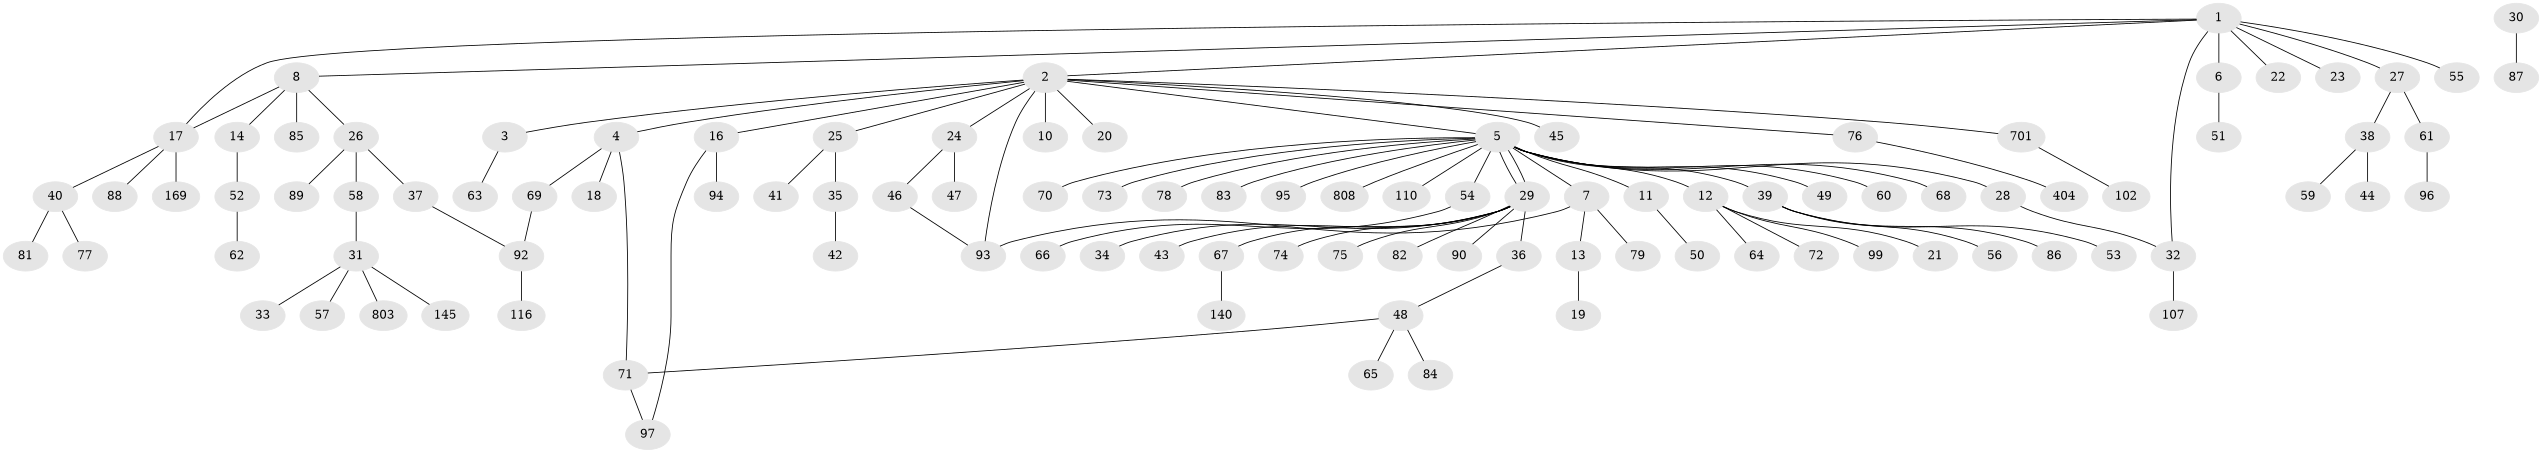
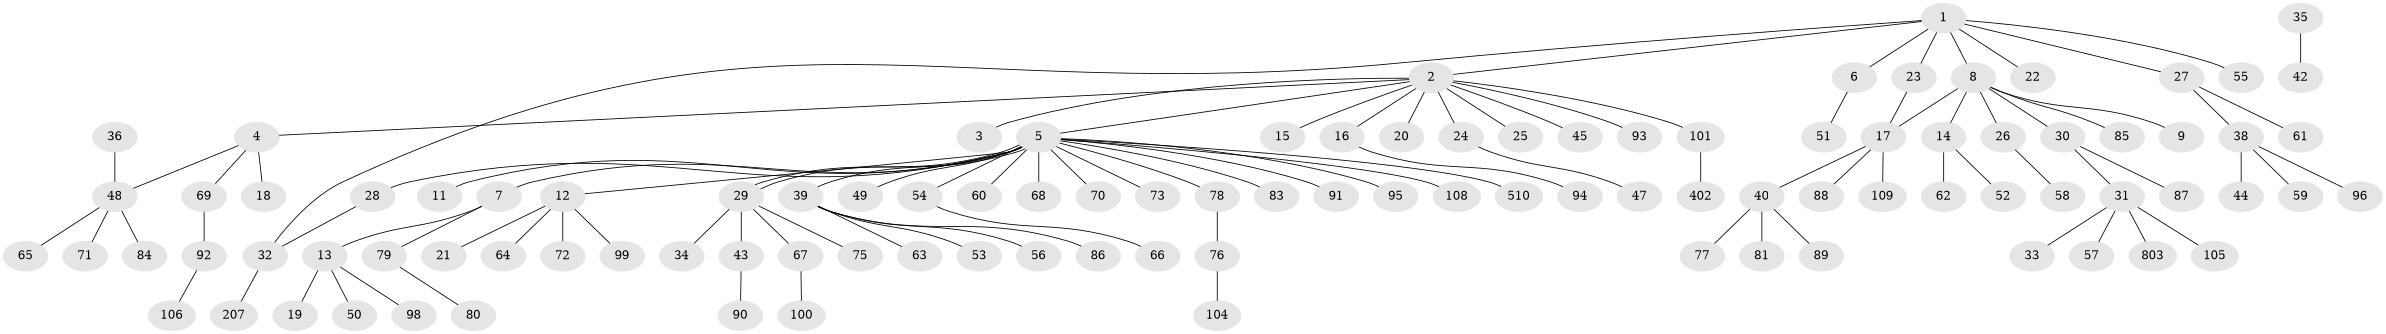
(1180, 28) -> (1899, 107)
none -> (2018, 107)
(1508, 112) -> (1217, 227)
(1045, 137) -> (1283, 137)
(2021, 137) -> (1701, 137)
none -> (2182, 137)
(327, 167) -> (1792, 226)
(490, 167) -> (860, 226)
(835, 167) -> none
(2427, 167) -> (2301, 167)
(176, 197) -> (1883, 197)
(416, 197) -> none
(776, 197) -> none
(895, 197) -> none
none -> (1336, 197)
(1345, 197) -> (1457, 197)
(1407, 197) -> (1519, 197)
(2064, 197) -> (1217, 316)
(2126, 197) -> (1701, 197)
(1170, 220) -> none
(1523, 226) -> none
(1672, 226) -> (340, 286)
(237, 227) -> (1944, 167)
(356, 227) -> (2092, 167)
(1489, 230) -> (741, 286)
(628, 256) -> (186, 167)
(1281, 256) -> none
(1400, 256) -> none
none -> (414, 316)
(445, 316) -> (2215, 256)
none -> (474, 316)
(521, 316) -> (172, 316)
(1221, 316) -> (802, 316)
(2173, 316) -> (234, 316)
(648, 435) -> none
